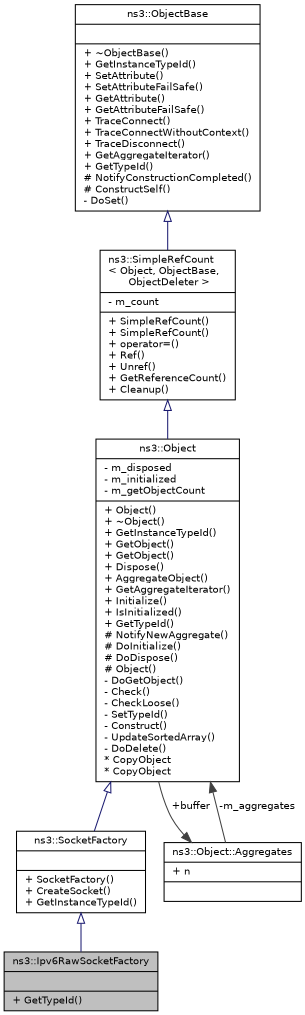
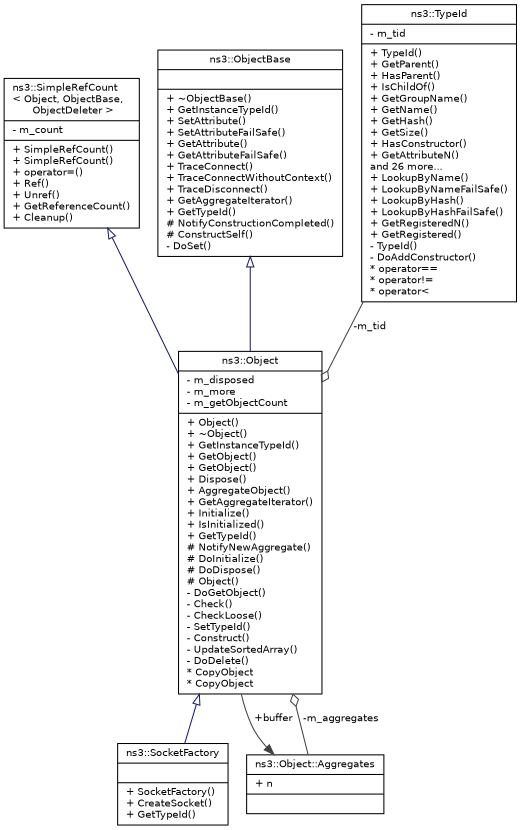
none -> (439, 153)
(168, 236) -> (250, 309)
(140, 479) -> (212, 392)
(219, 817) -> (302, 731)
(81, 902) -> (161, 815)
(81, 981) -> none
